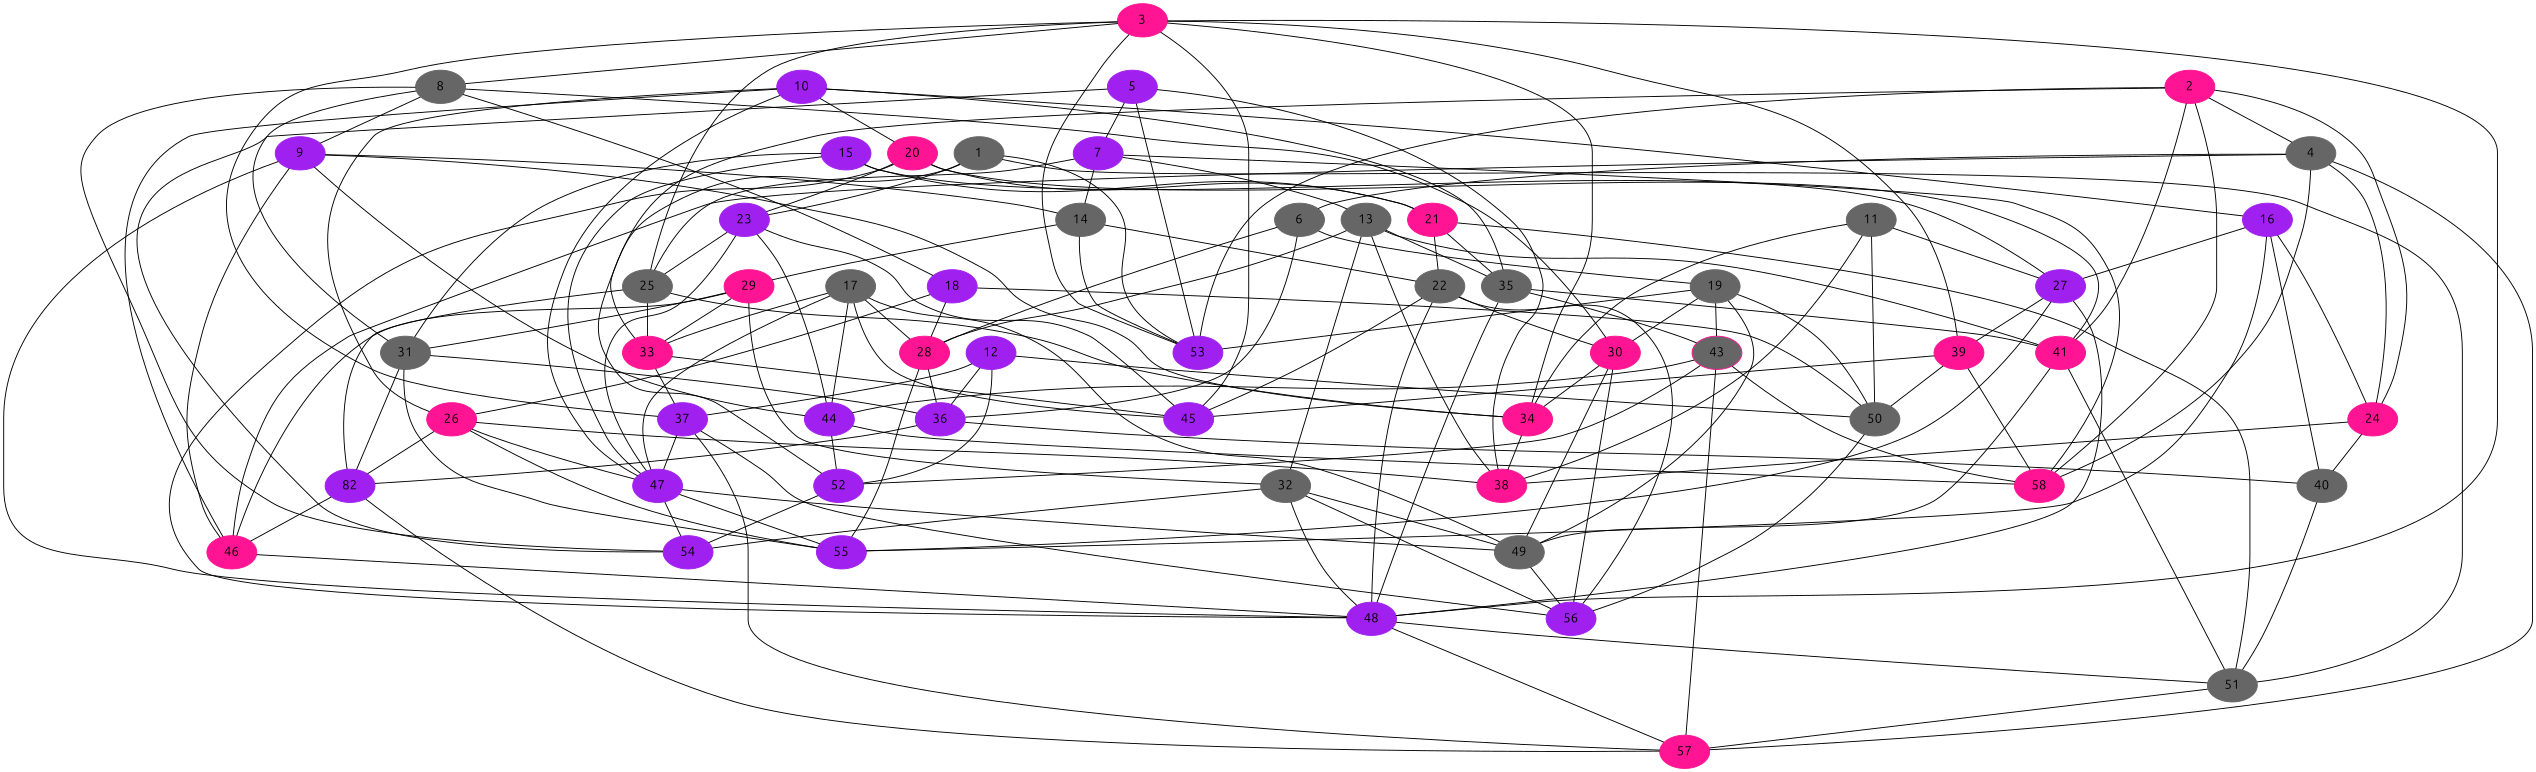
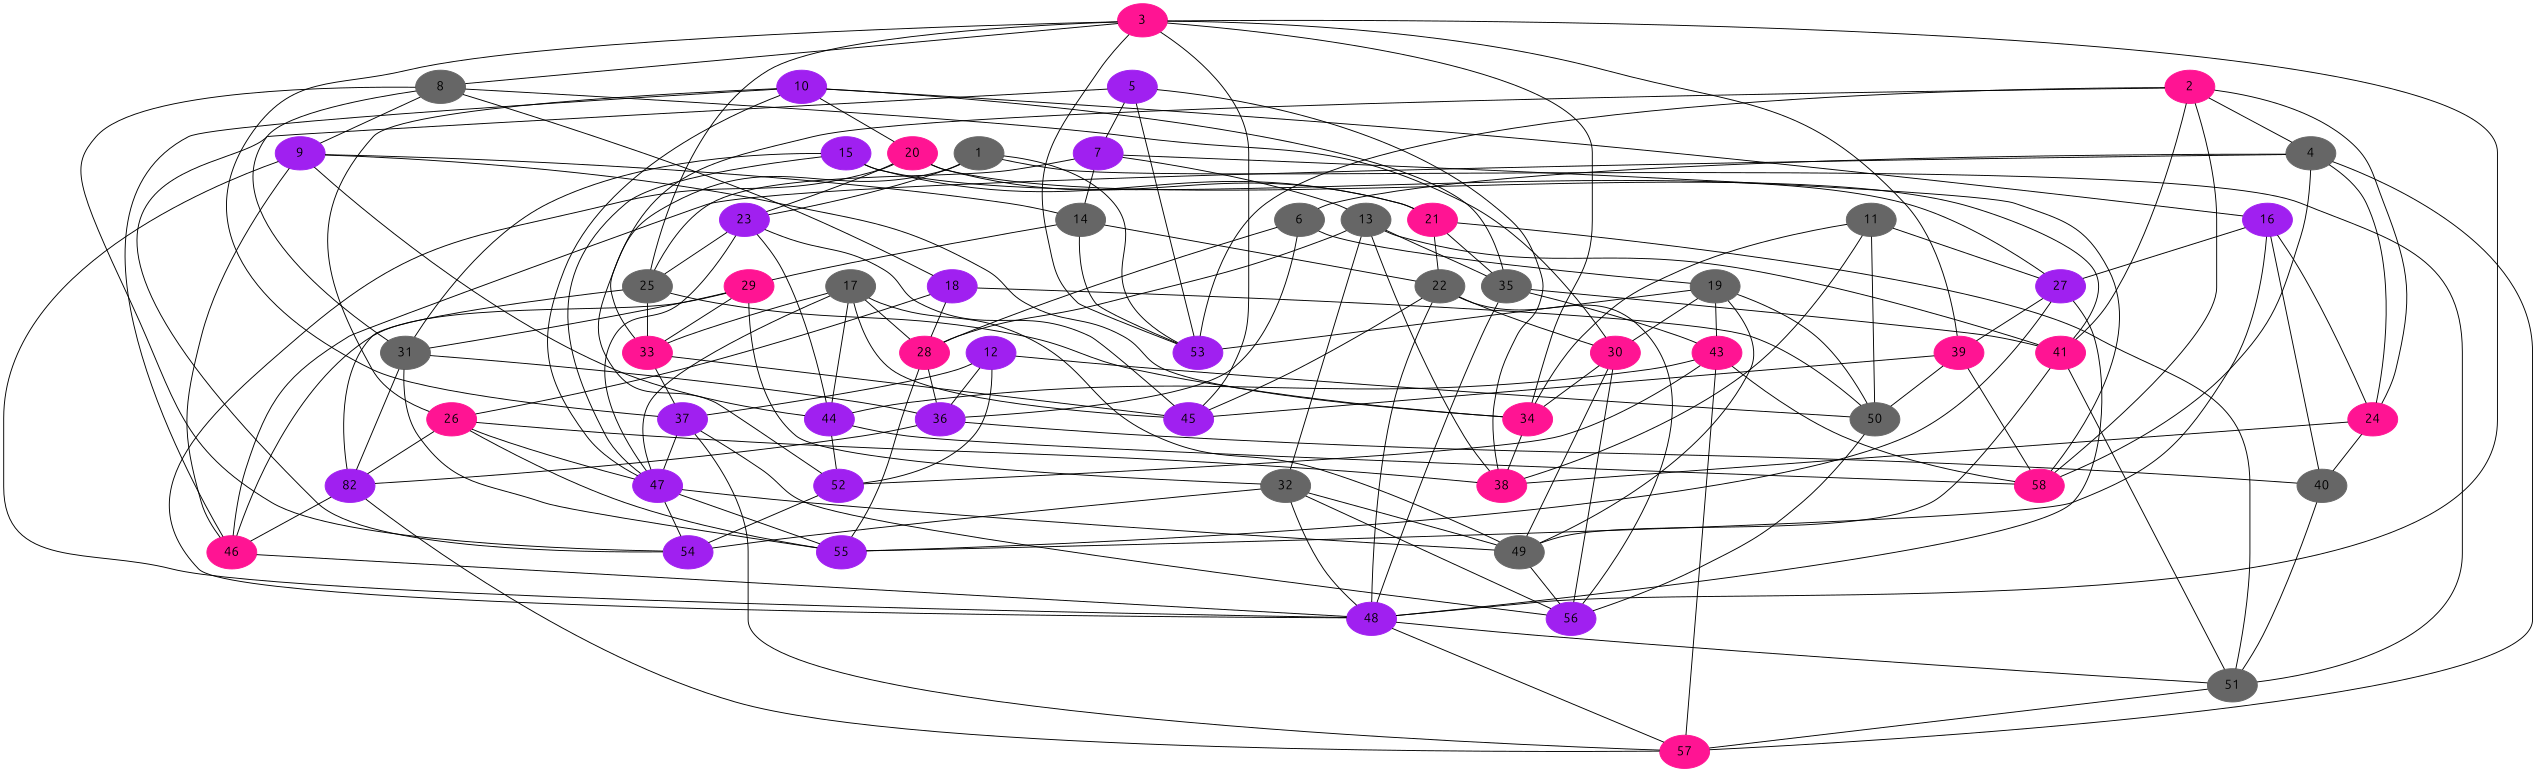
(1717, 353) -> (1717, 353)
